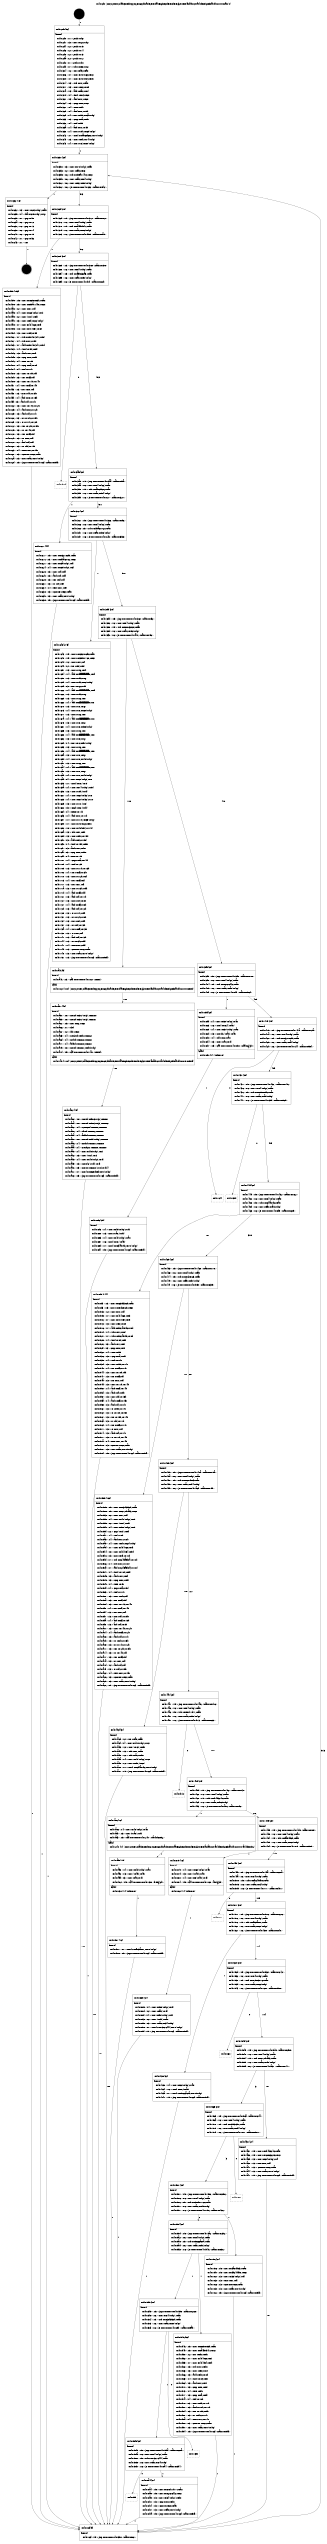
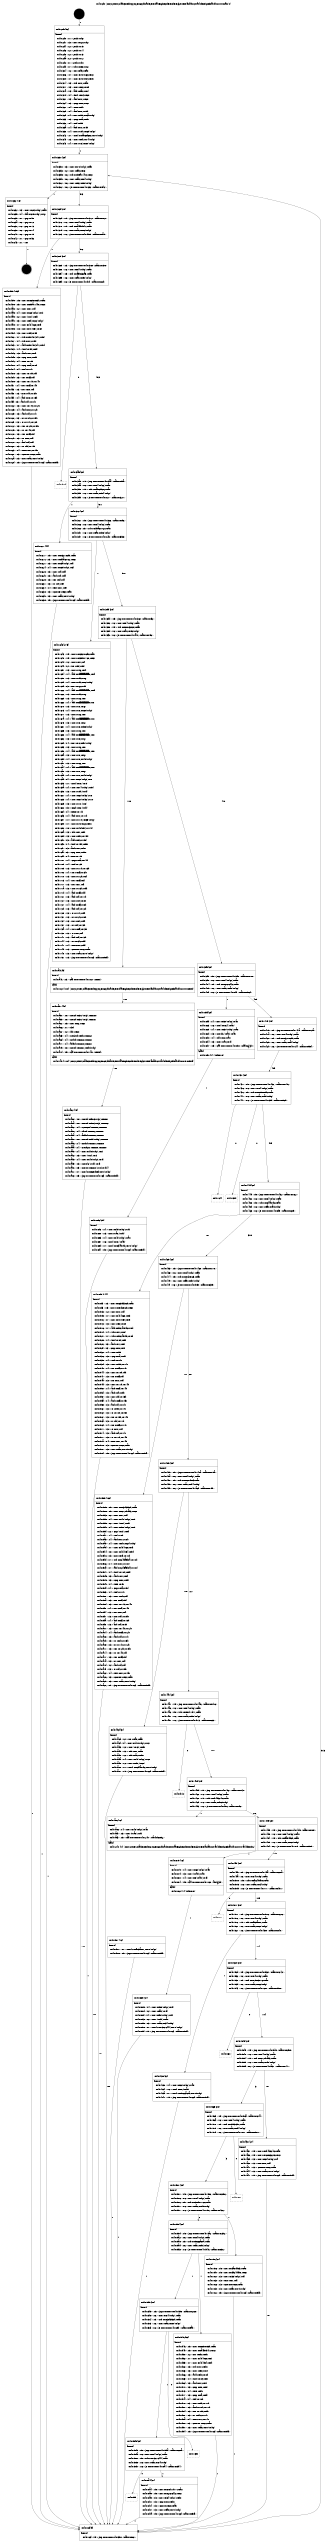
(211, 1104) -> (226, 1148)
(137, 1876) -> none
